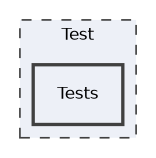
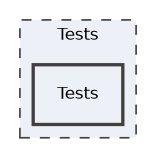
(78, 36) -> (78, 36)
